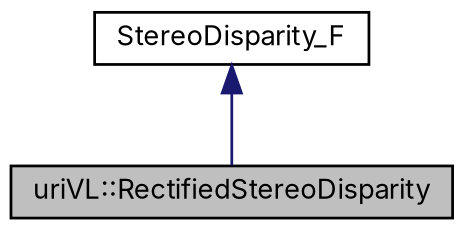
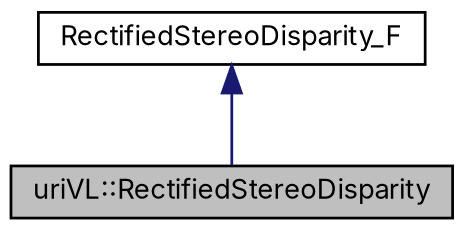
(232, 38) -> (232, 38)
